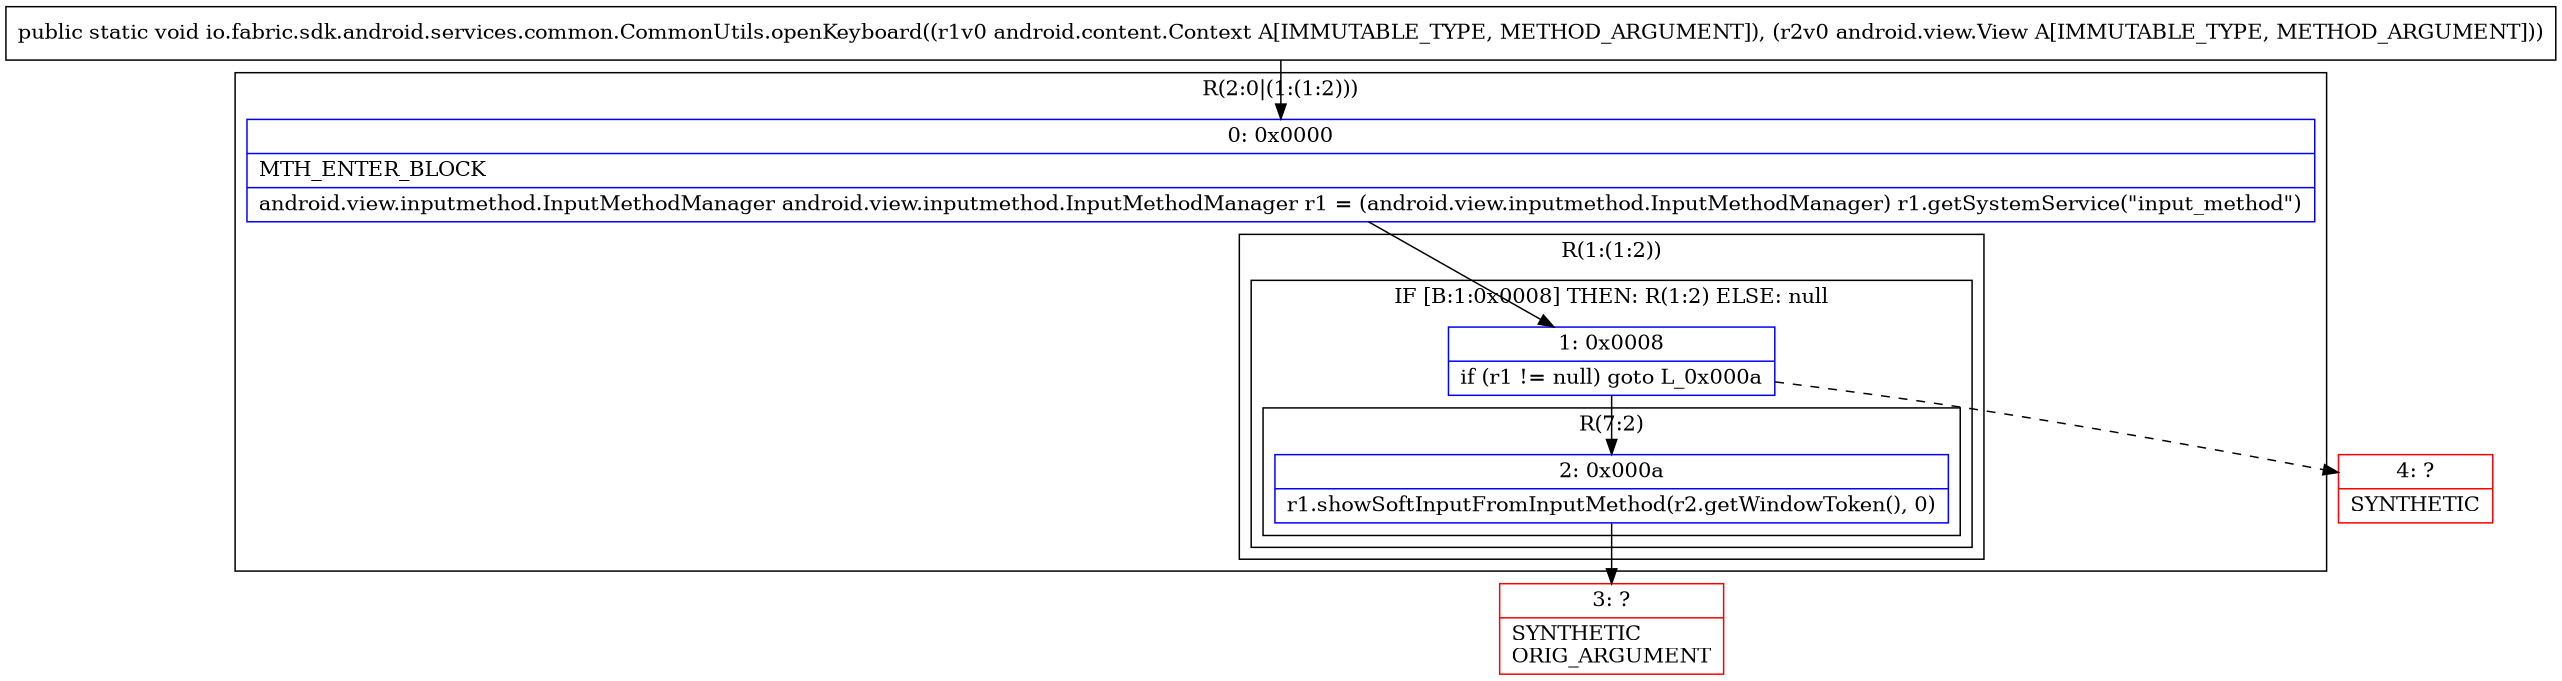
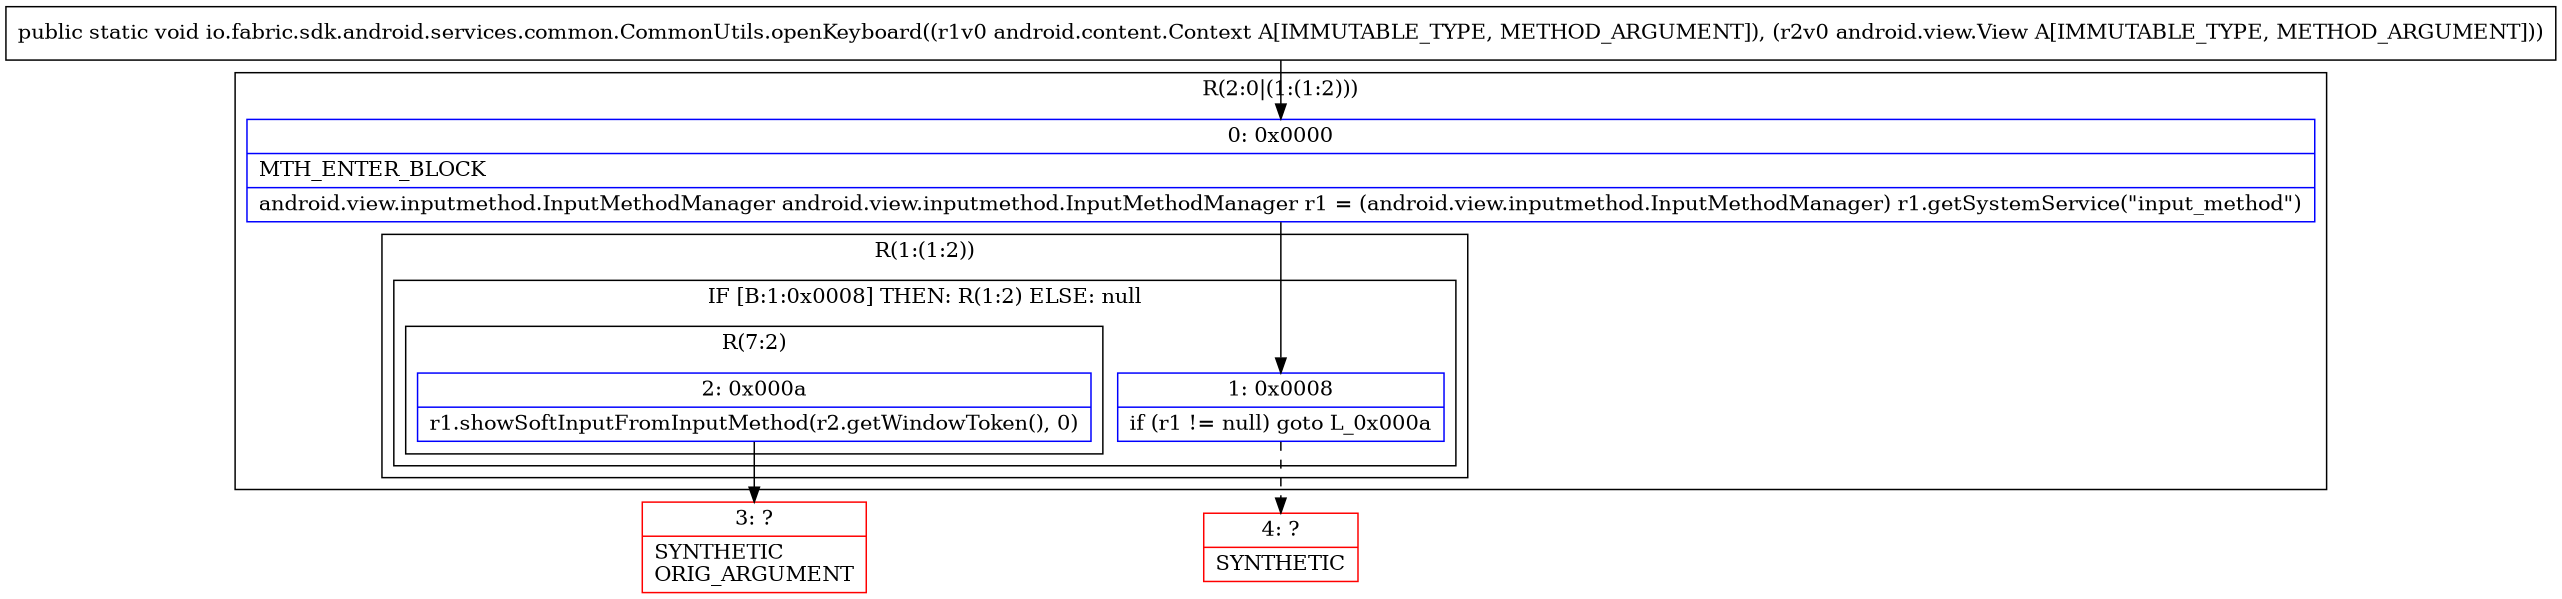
(1612, 417) -> none
